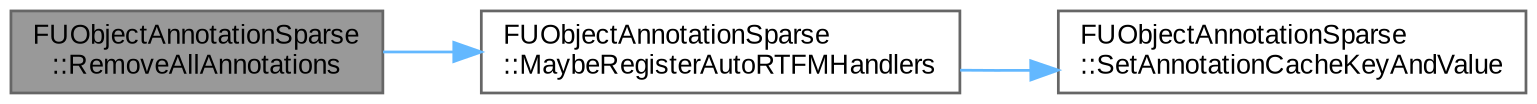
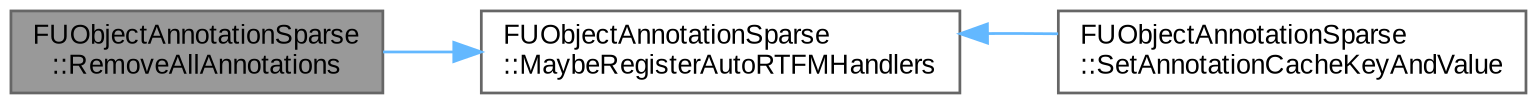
(995, 70) -> (1023, 34)
